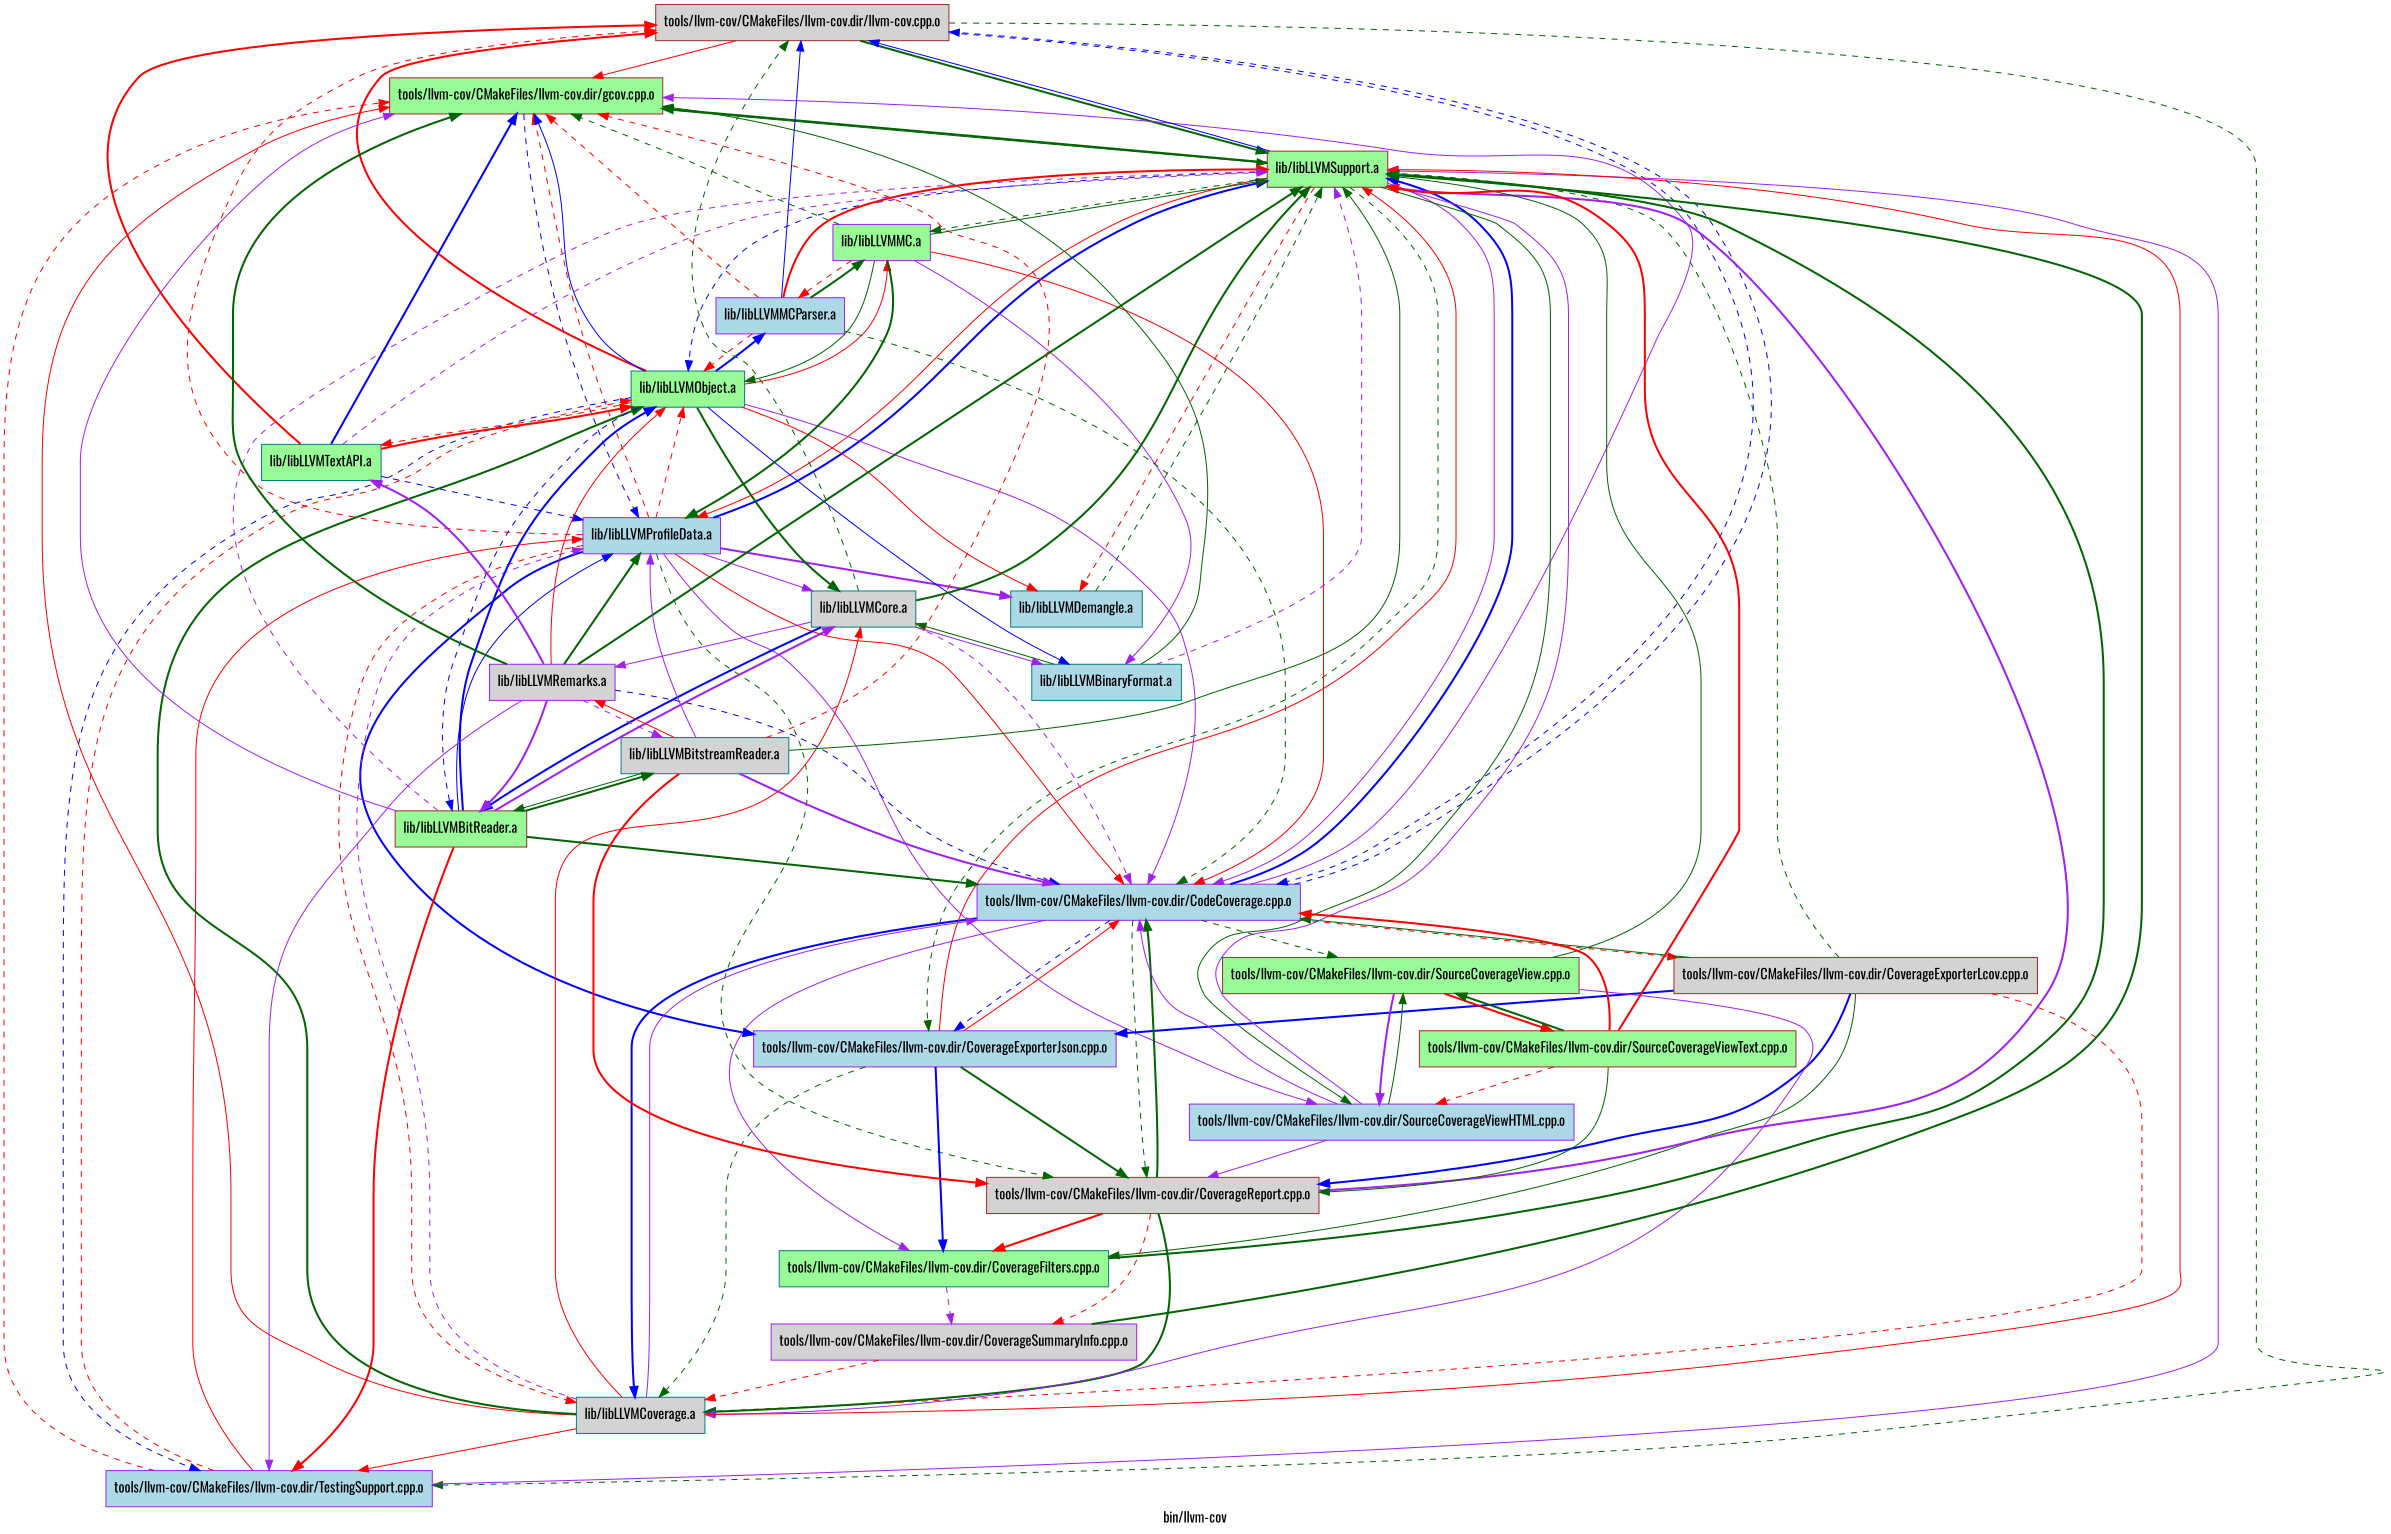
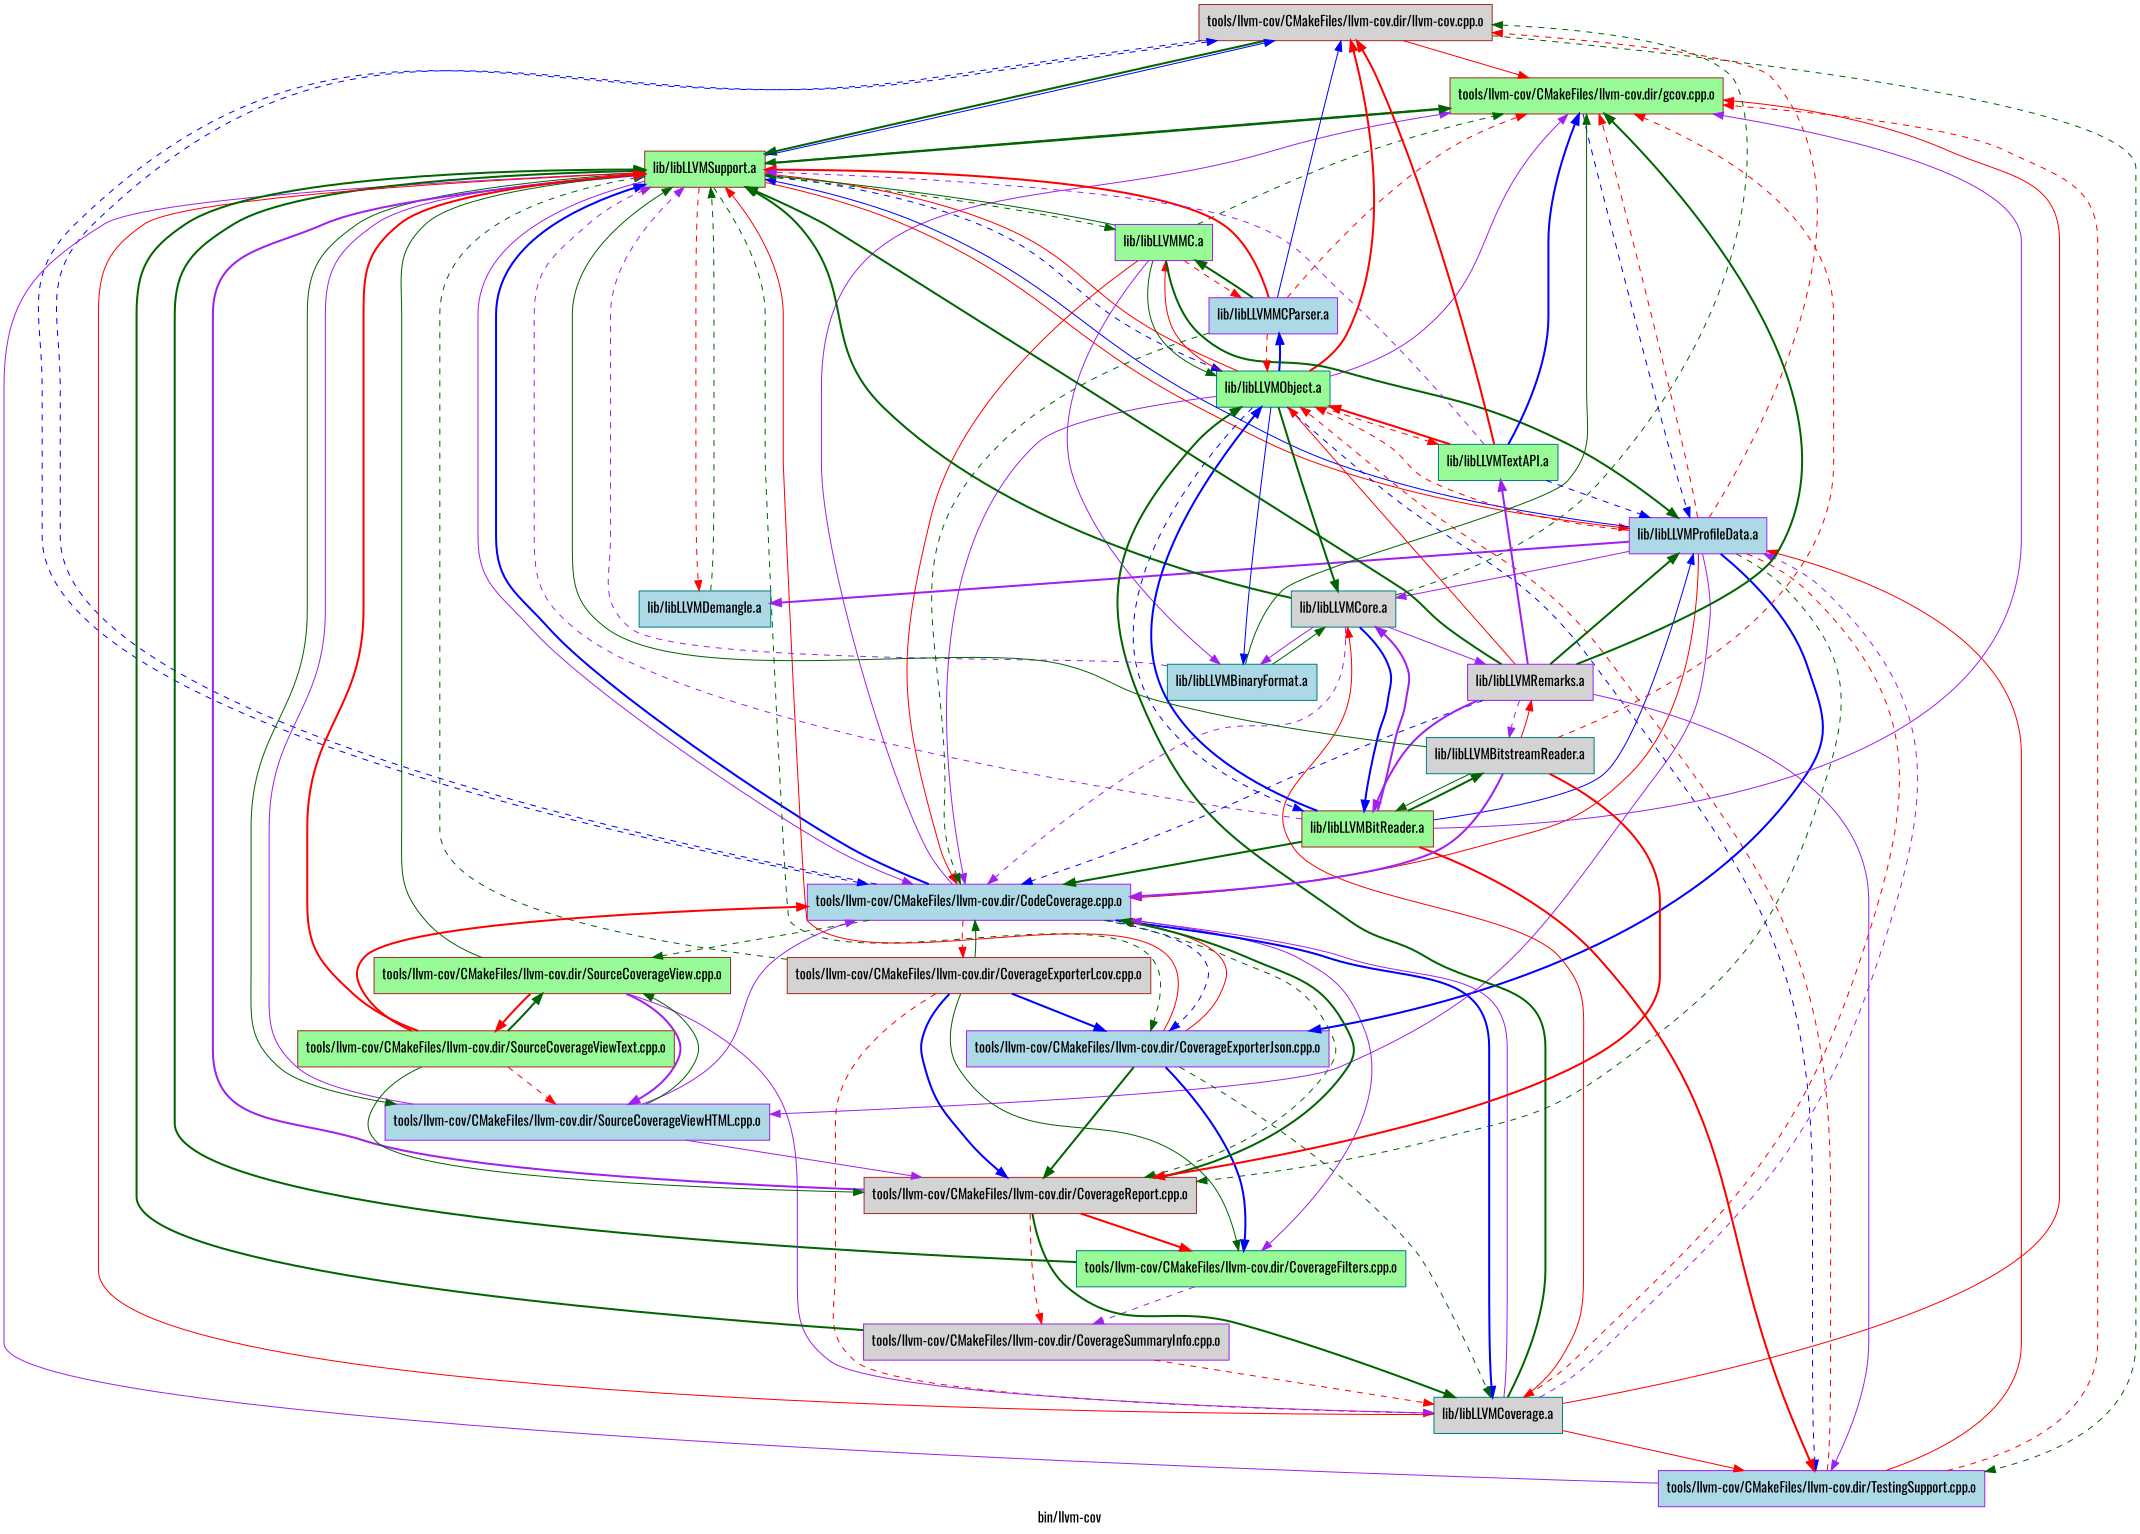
(563, 225) -> (1470, 273)
(977, 336) -> (1187, 391)
(889, 490) -> (1022, 236)
(660, 649) -> none
